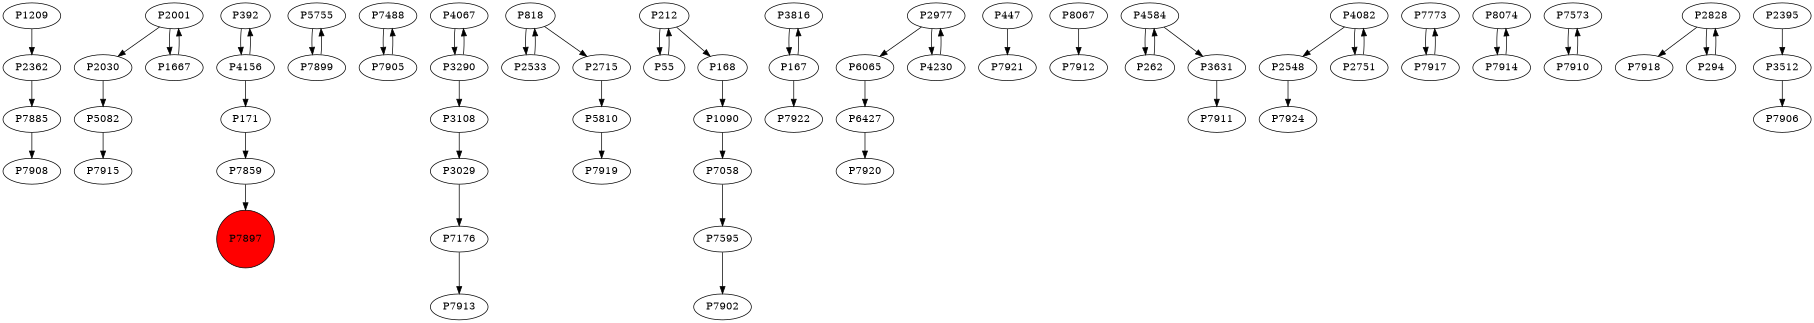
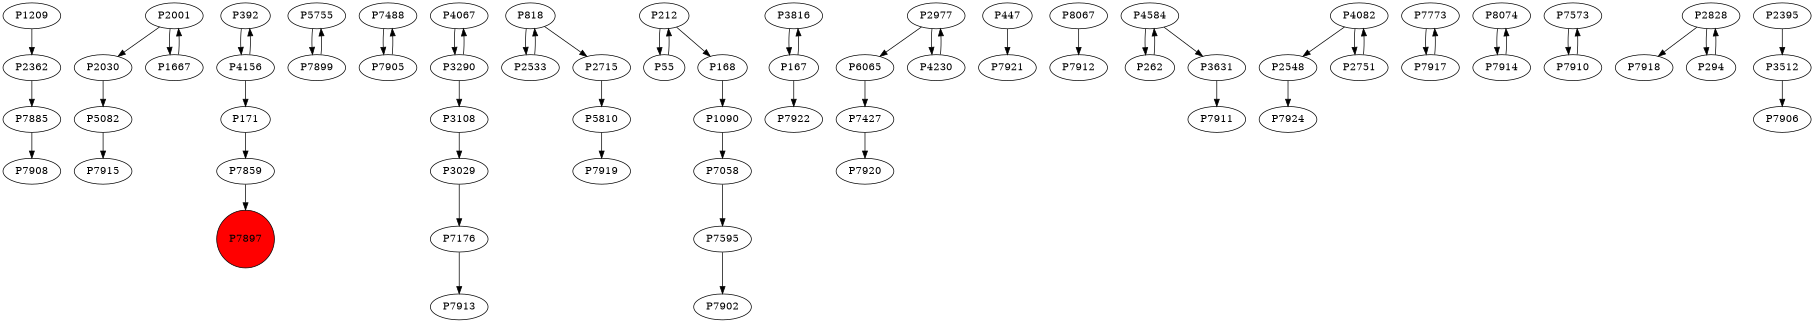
(865, 119) -> (865, 119)
